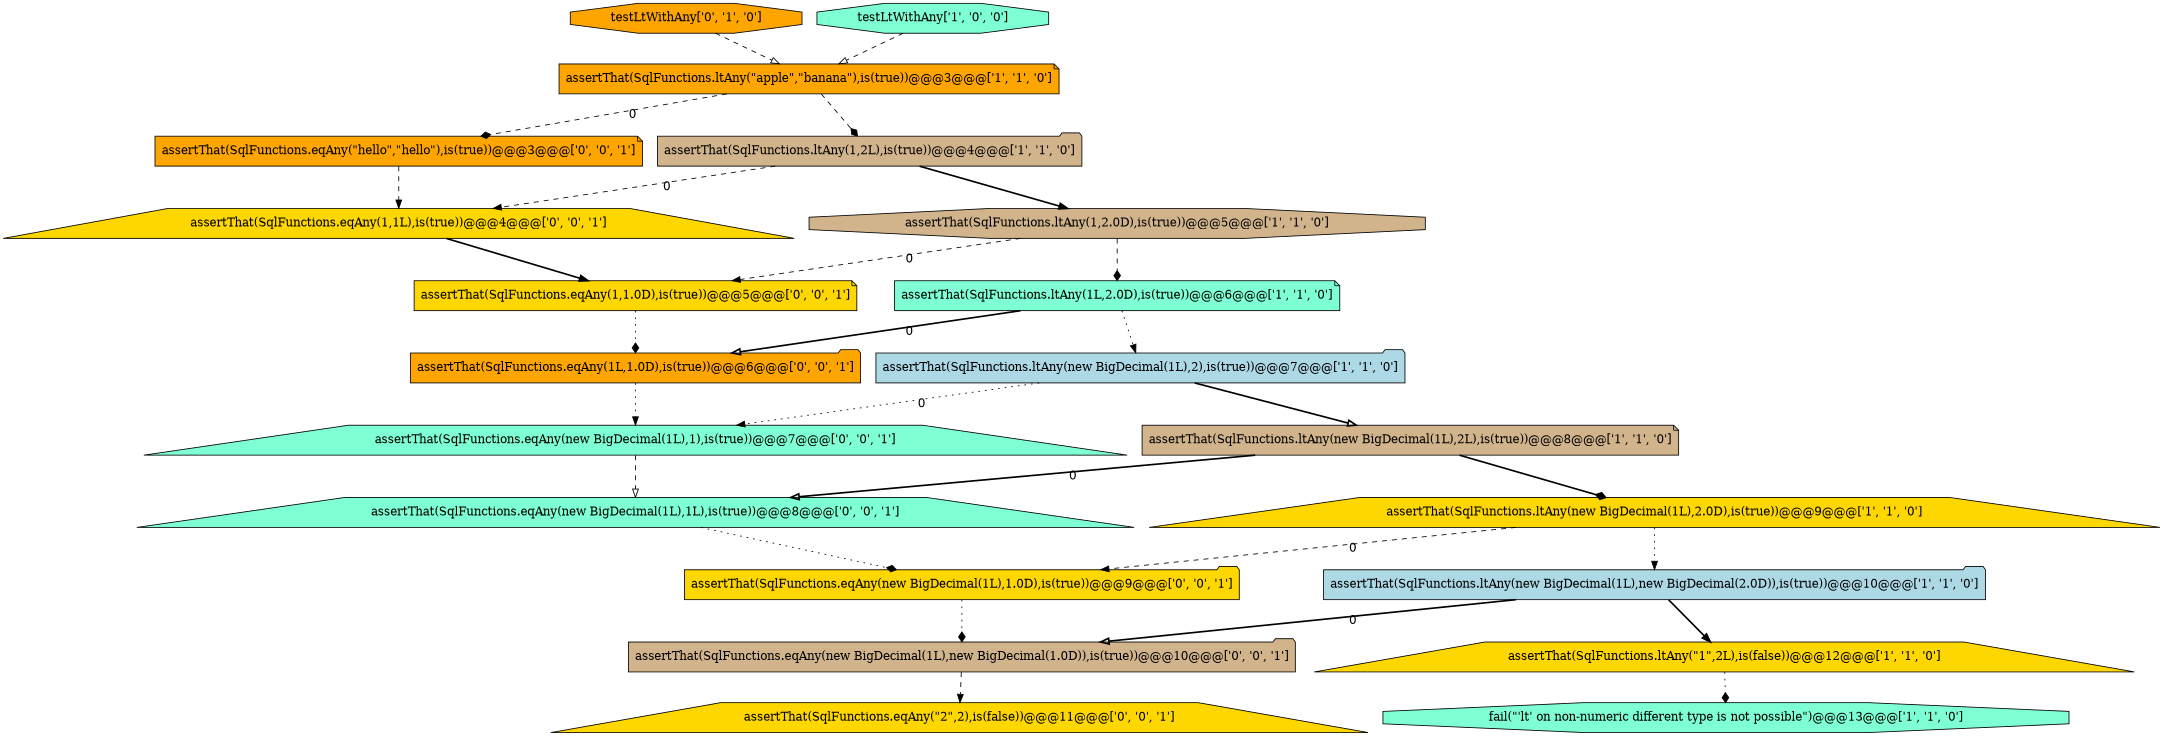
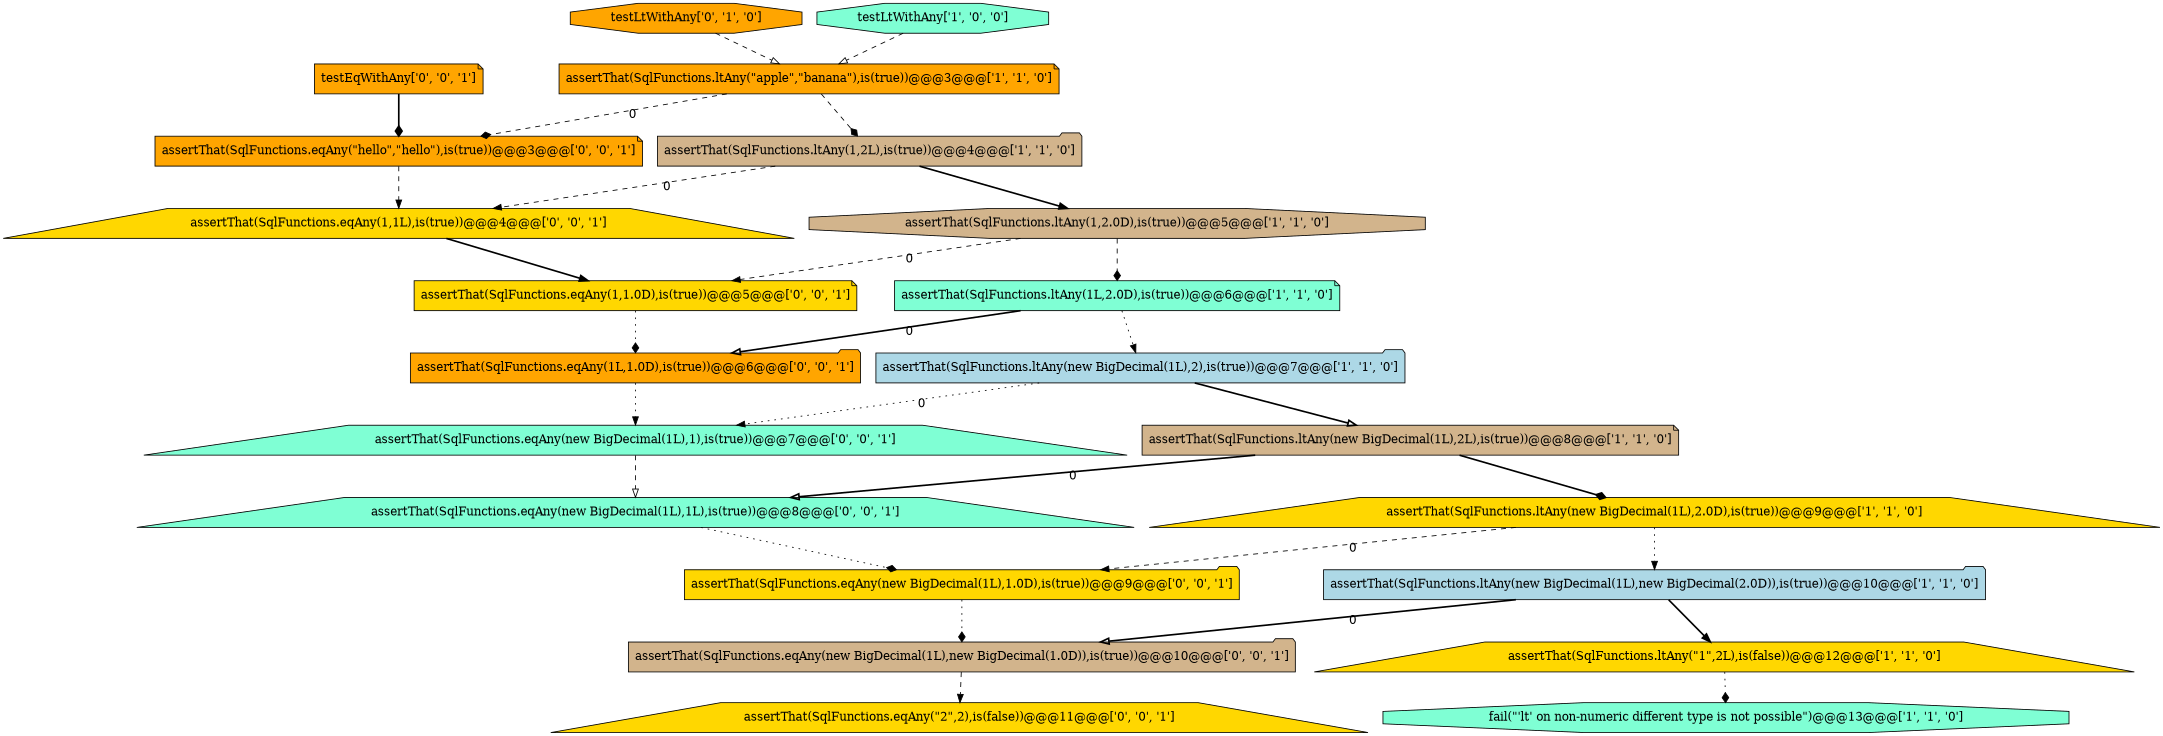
none -> (399, 79)
